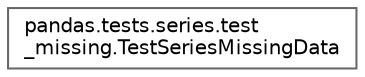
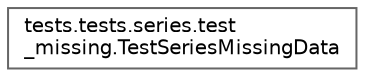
(182, 38) -> (182, 38)
